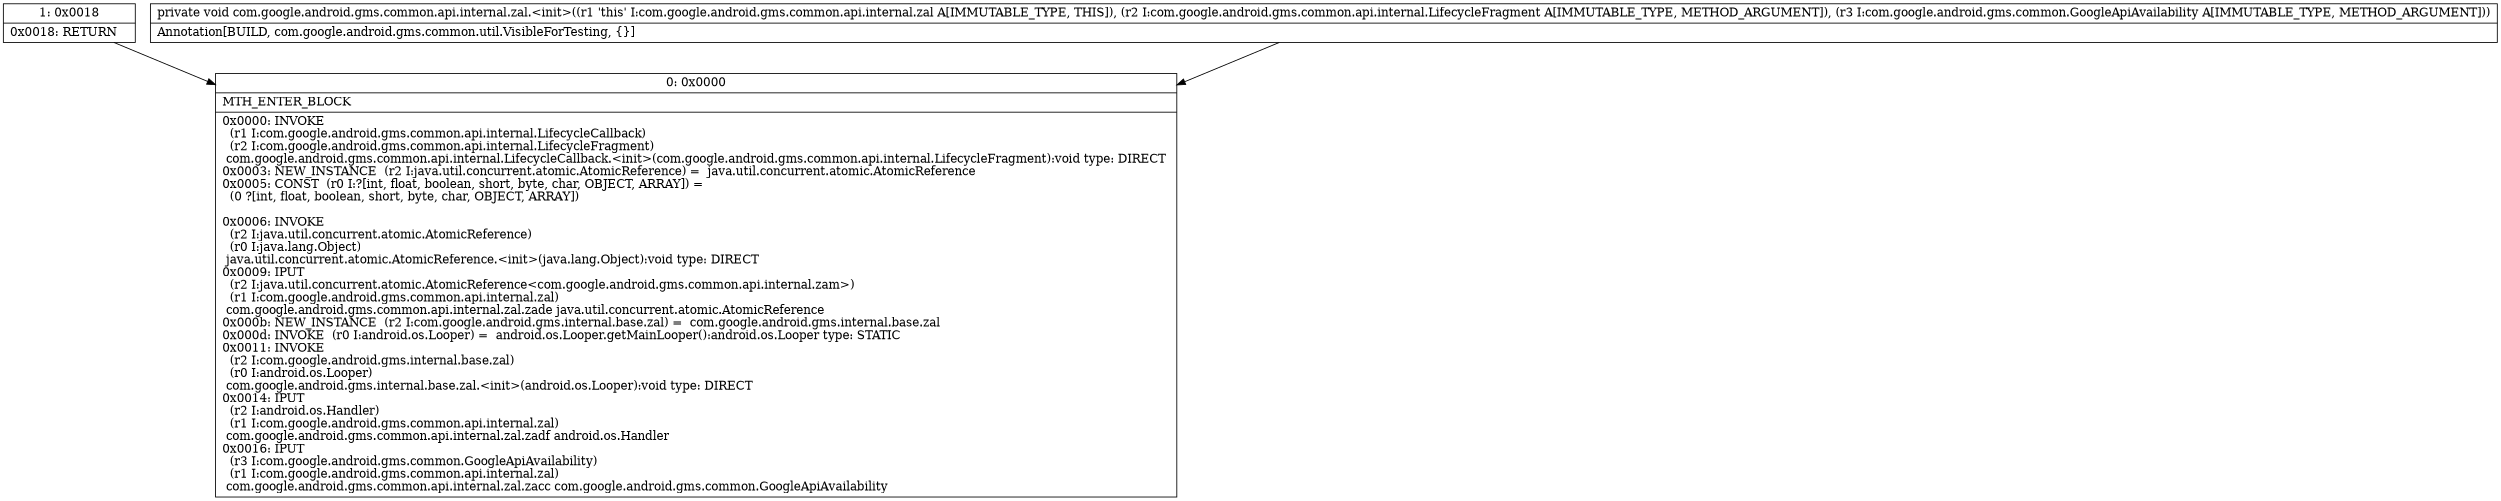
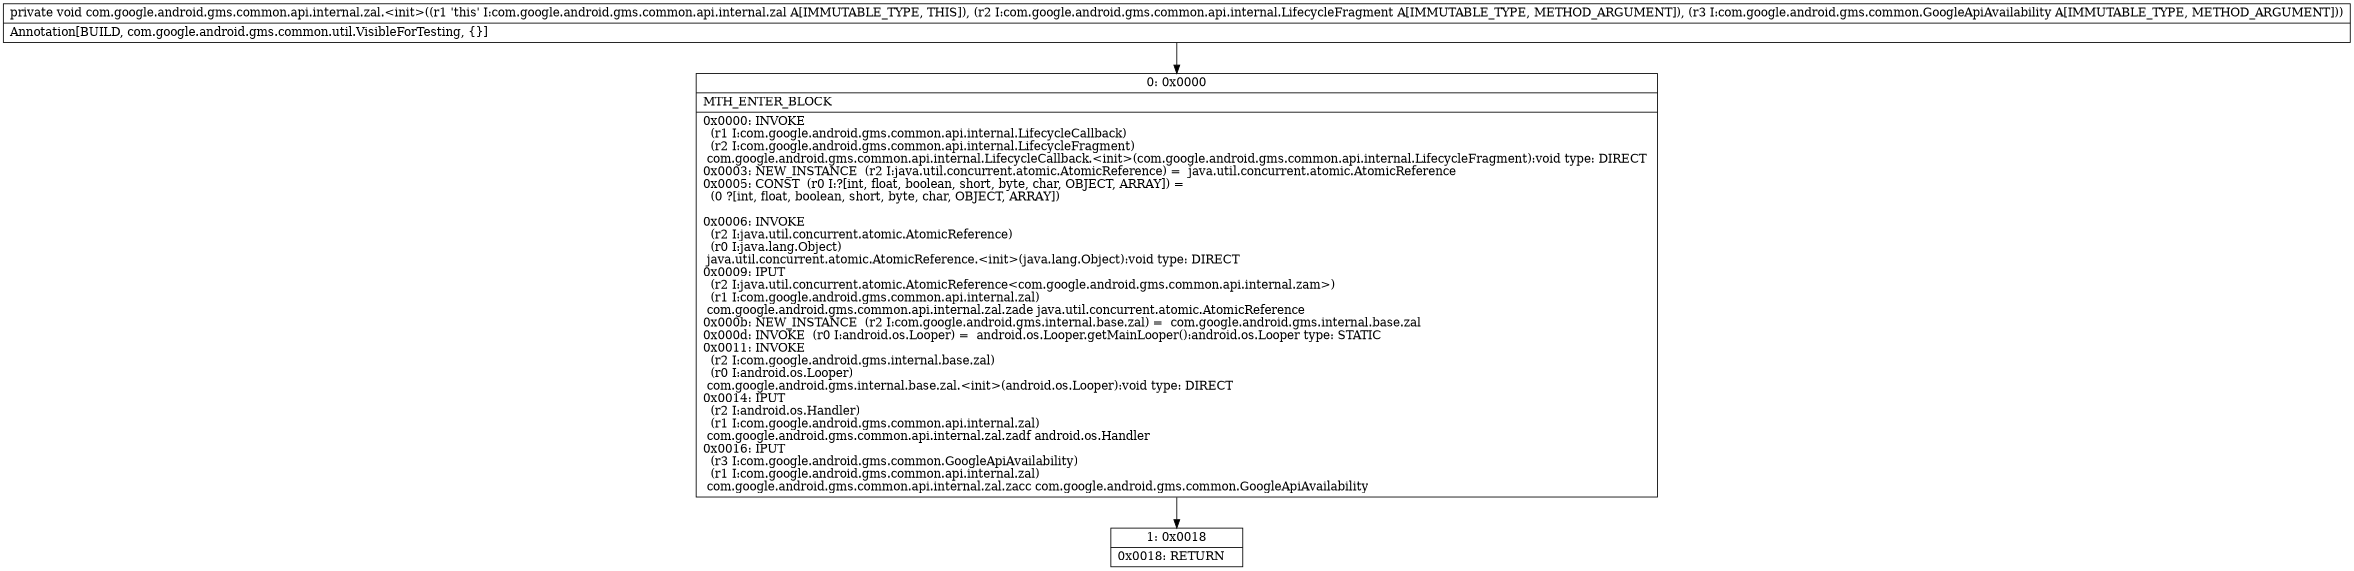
(161, 62) -> (1177, 508)
